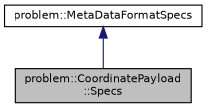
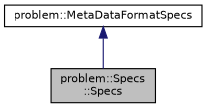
(103, 86) -> (103, 86)
